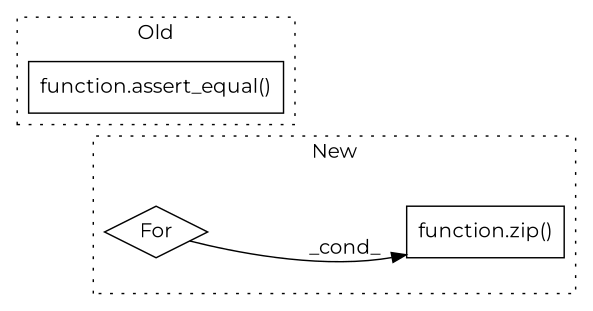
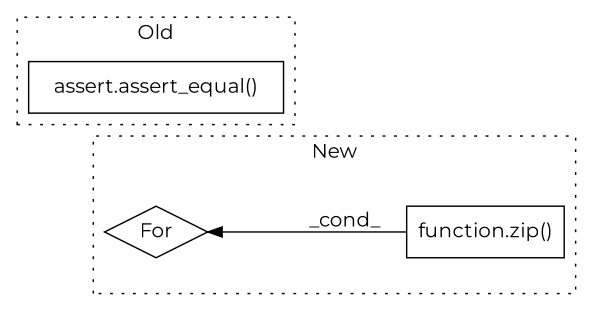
(156, 87) -> (156, 87)
(290, 259) -> (315, 232)
